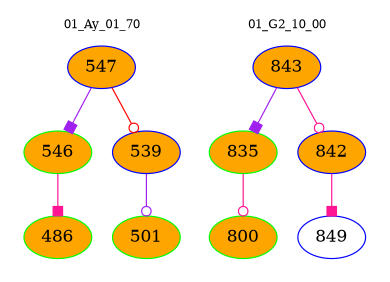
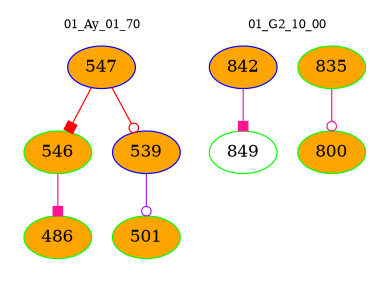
(287, 67) -> none
(83, 104) -> (83, 104)
(332, 237) -> (243, 152)
